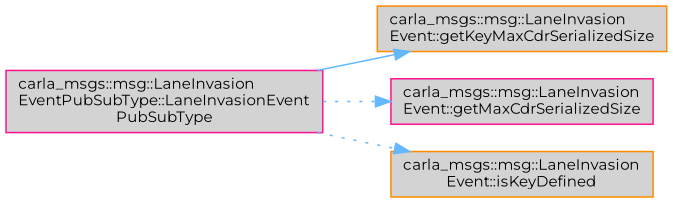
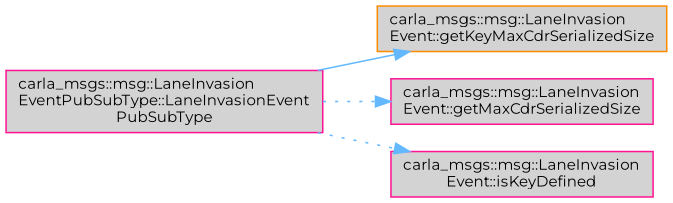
(522, 174) -> (522, 174)
